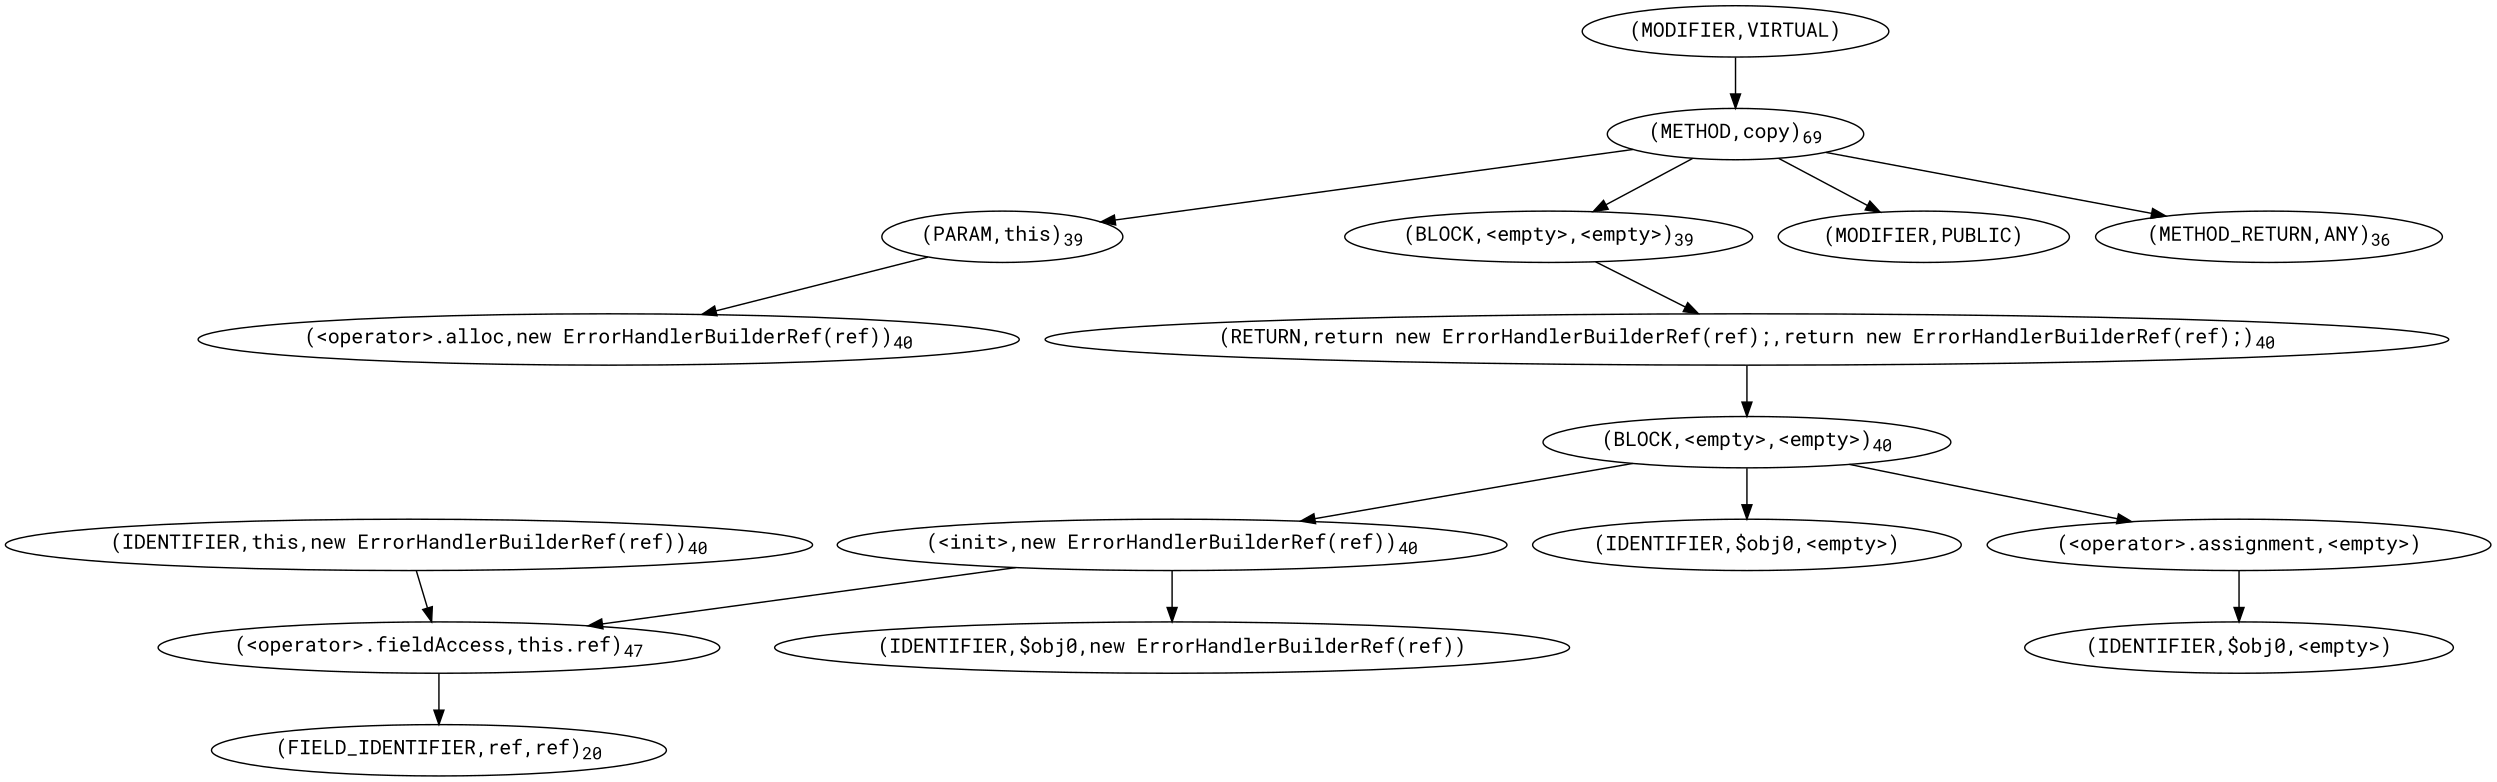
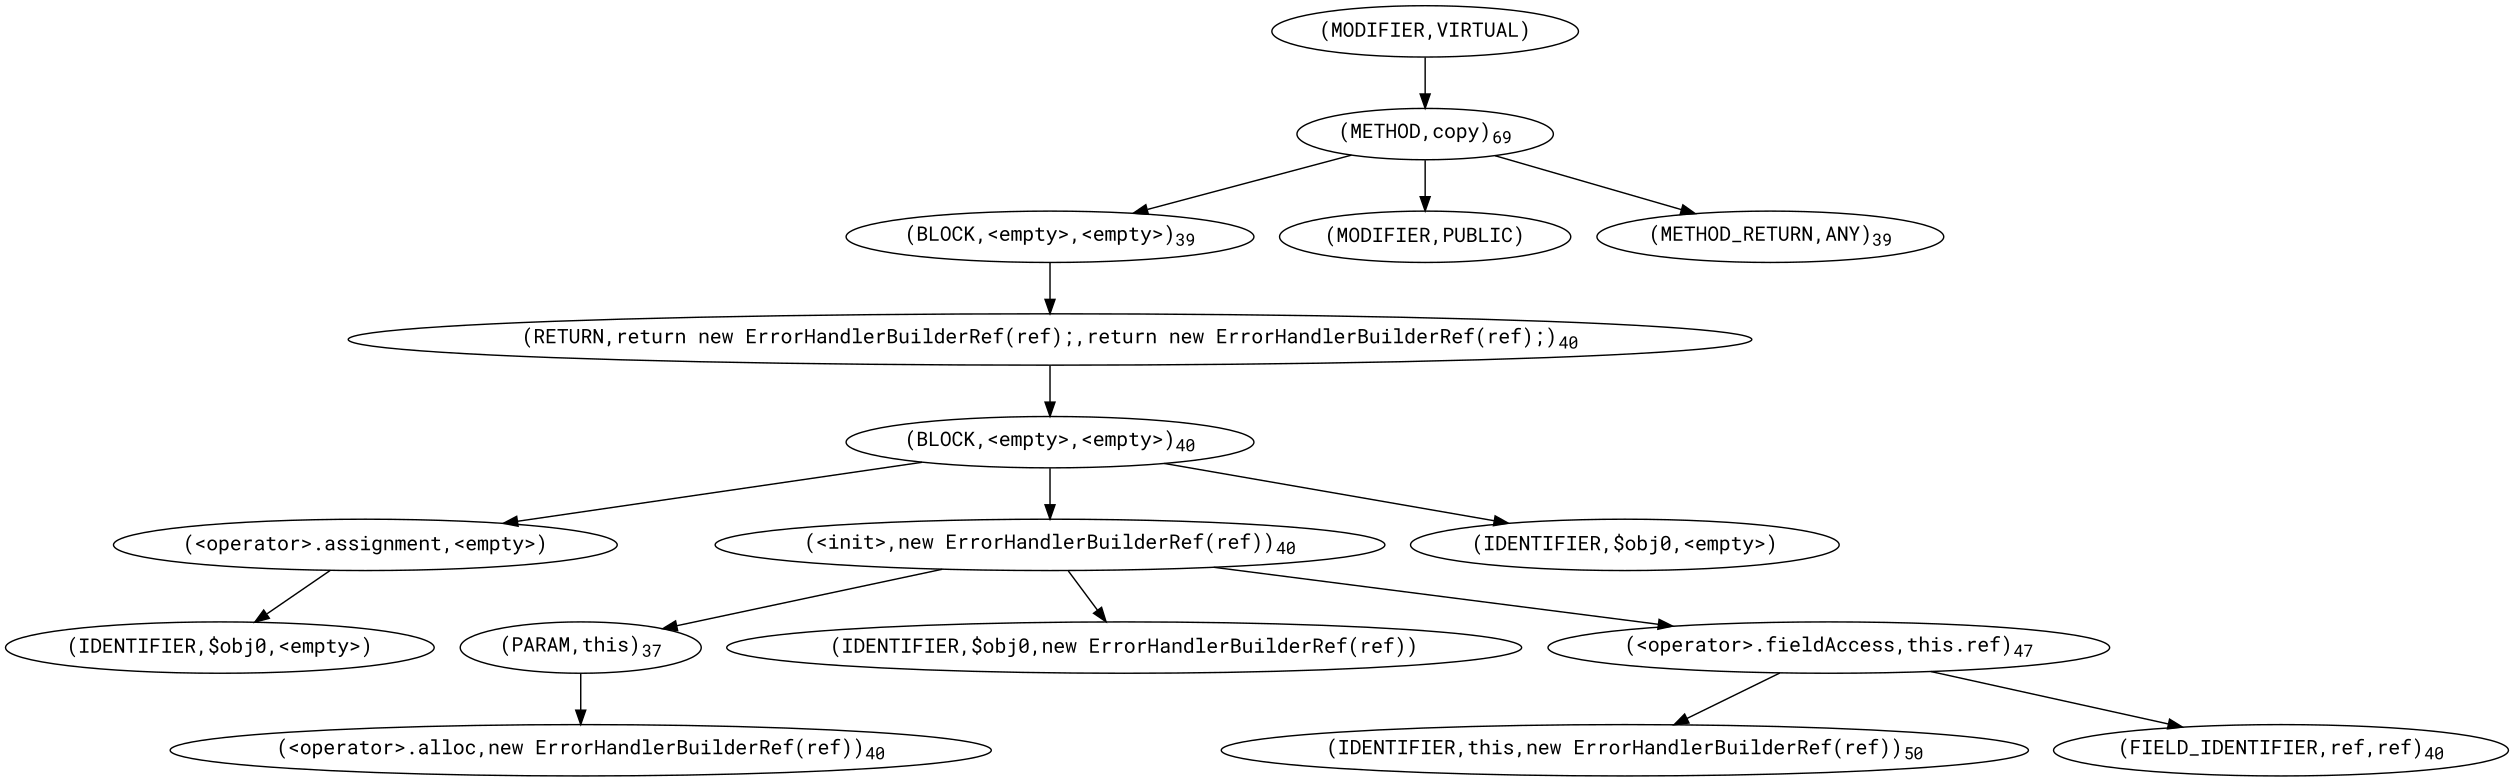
(1374, 185) -> (810, 597)
(1074, 235) -> (652, 645)
(2381, 235) -> (1882, 235)
(698, 543) -> (1914, 748)
(422, 589) -> (1733, 696)
(592, 748) -> (2434, 748)
